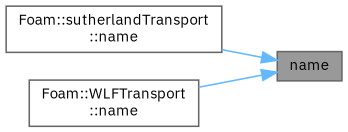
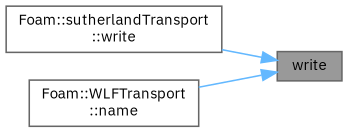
(114, 29) -> (114, 29)
(310, 66) -> (310, 66)
